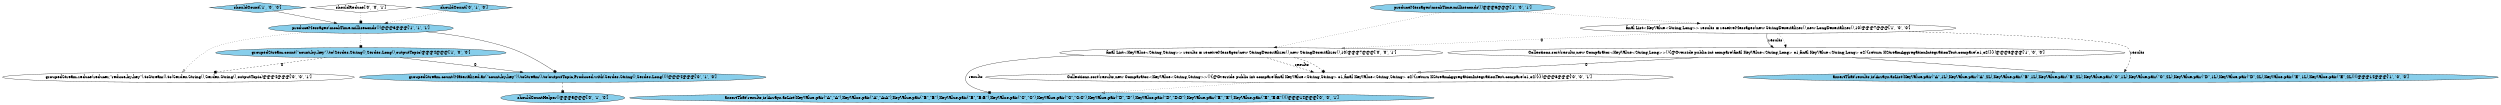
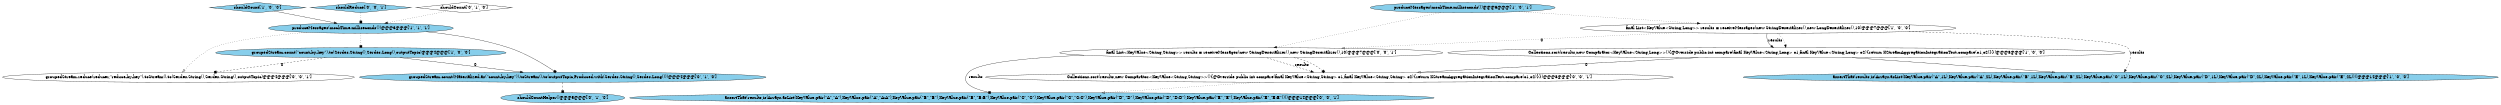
(361, 8) -> (361, 8)
(464, 8) -> (464, 8)
